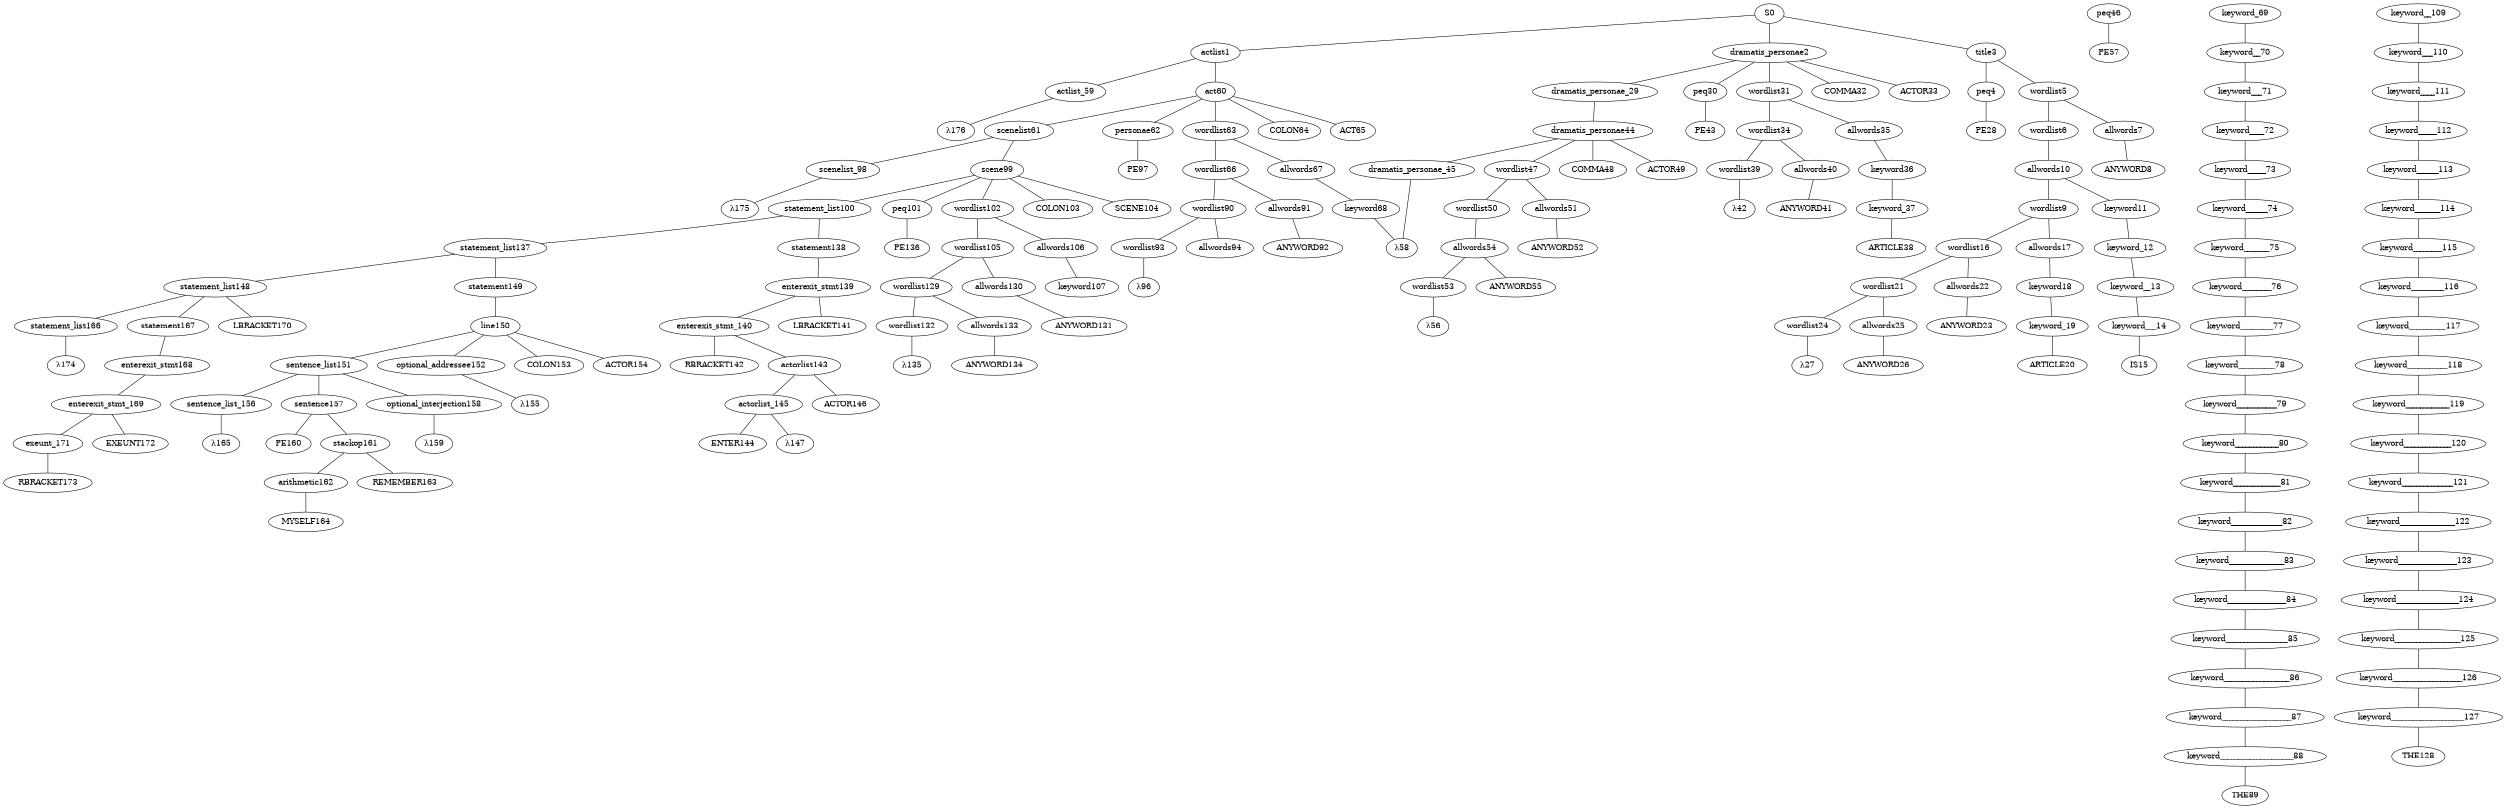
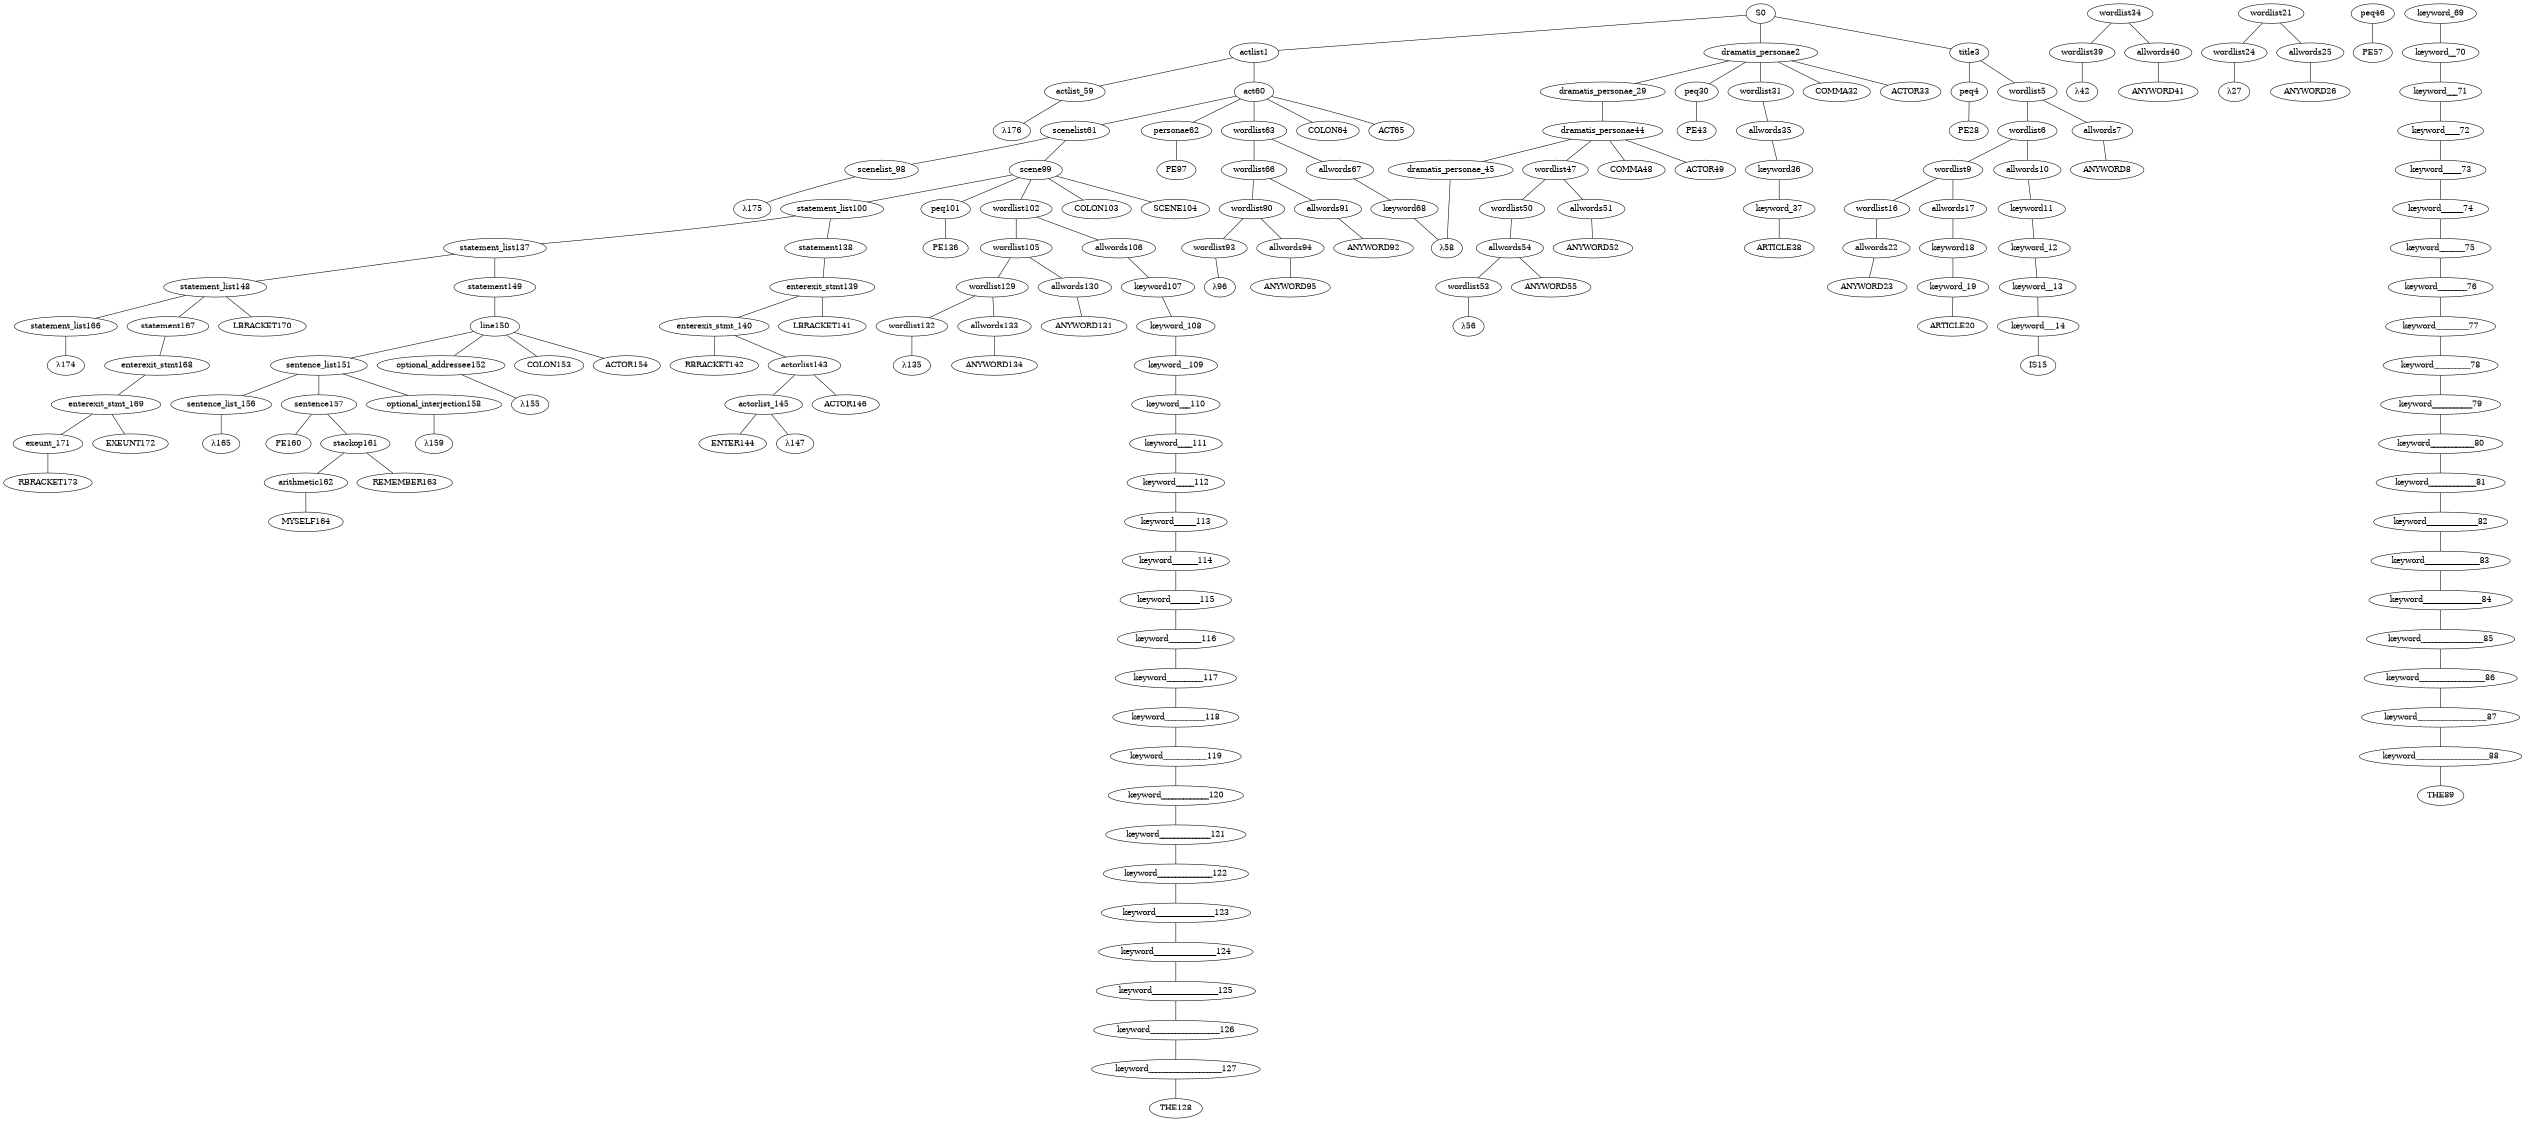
(1769, 111) -> none
(2049, 190) -> (1990, 150)
(1926, 268) -> none
none -> (1290, 287)
none -> (1176, 326)
